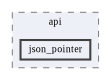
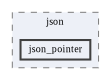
(55, 22) -> (55, 22)
